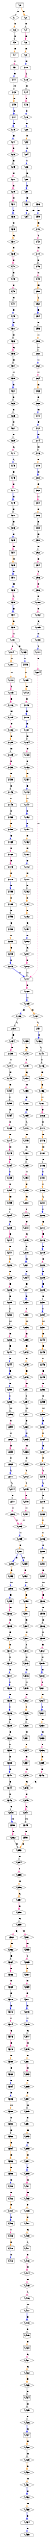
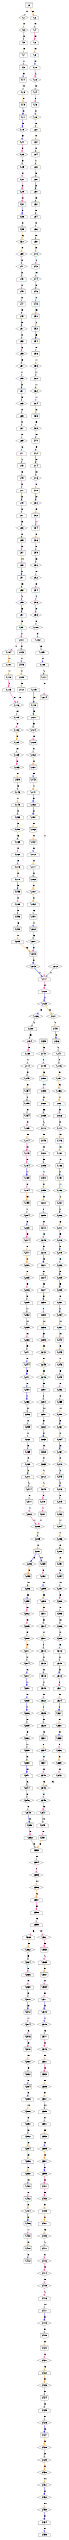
(33, 210) -> (36, 222)
(26, 698) -> (19, 697)
(10, 860) -> (18, 860)
(27, 960) -> (33, 947)
